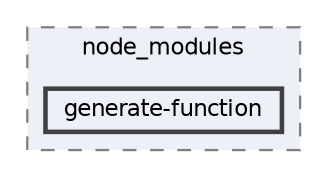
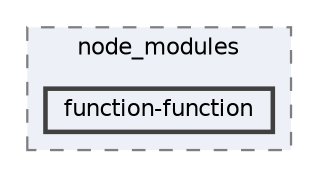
(164, 110) -> (159, 110)
